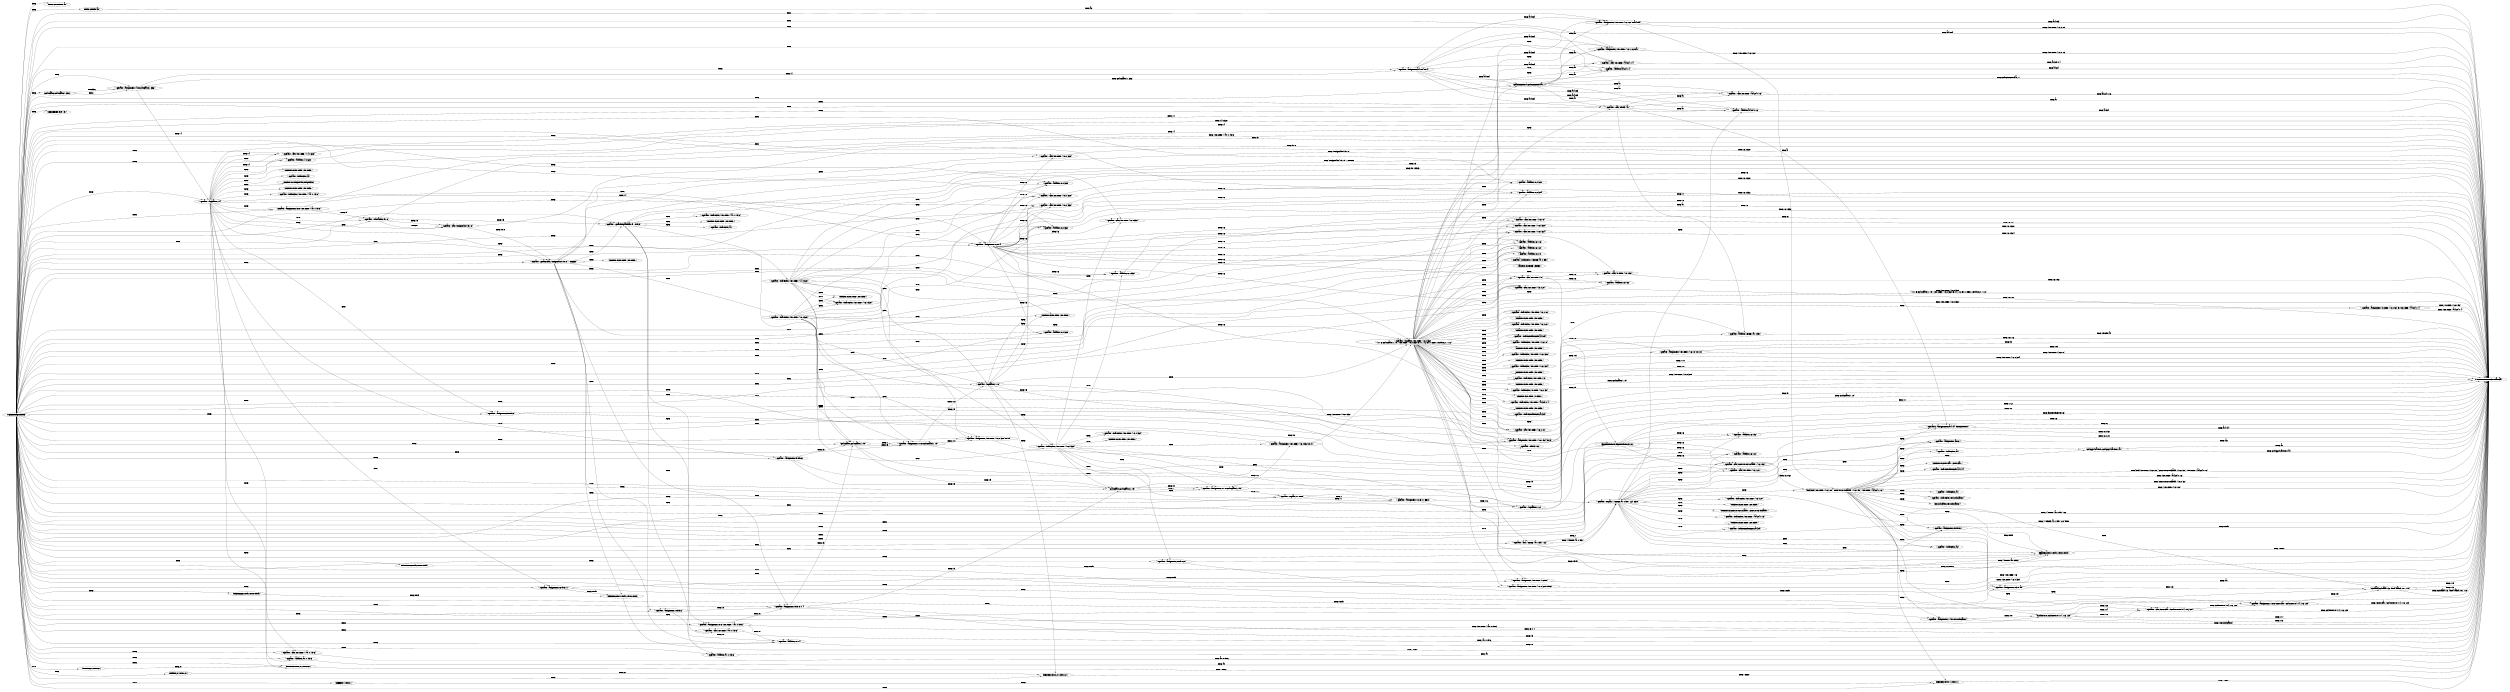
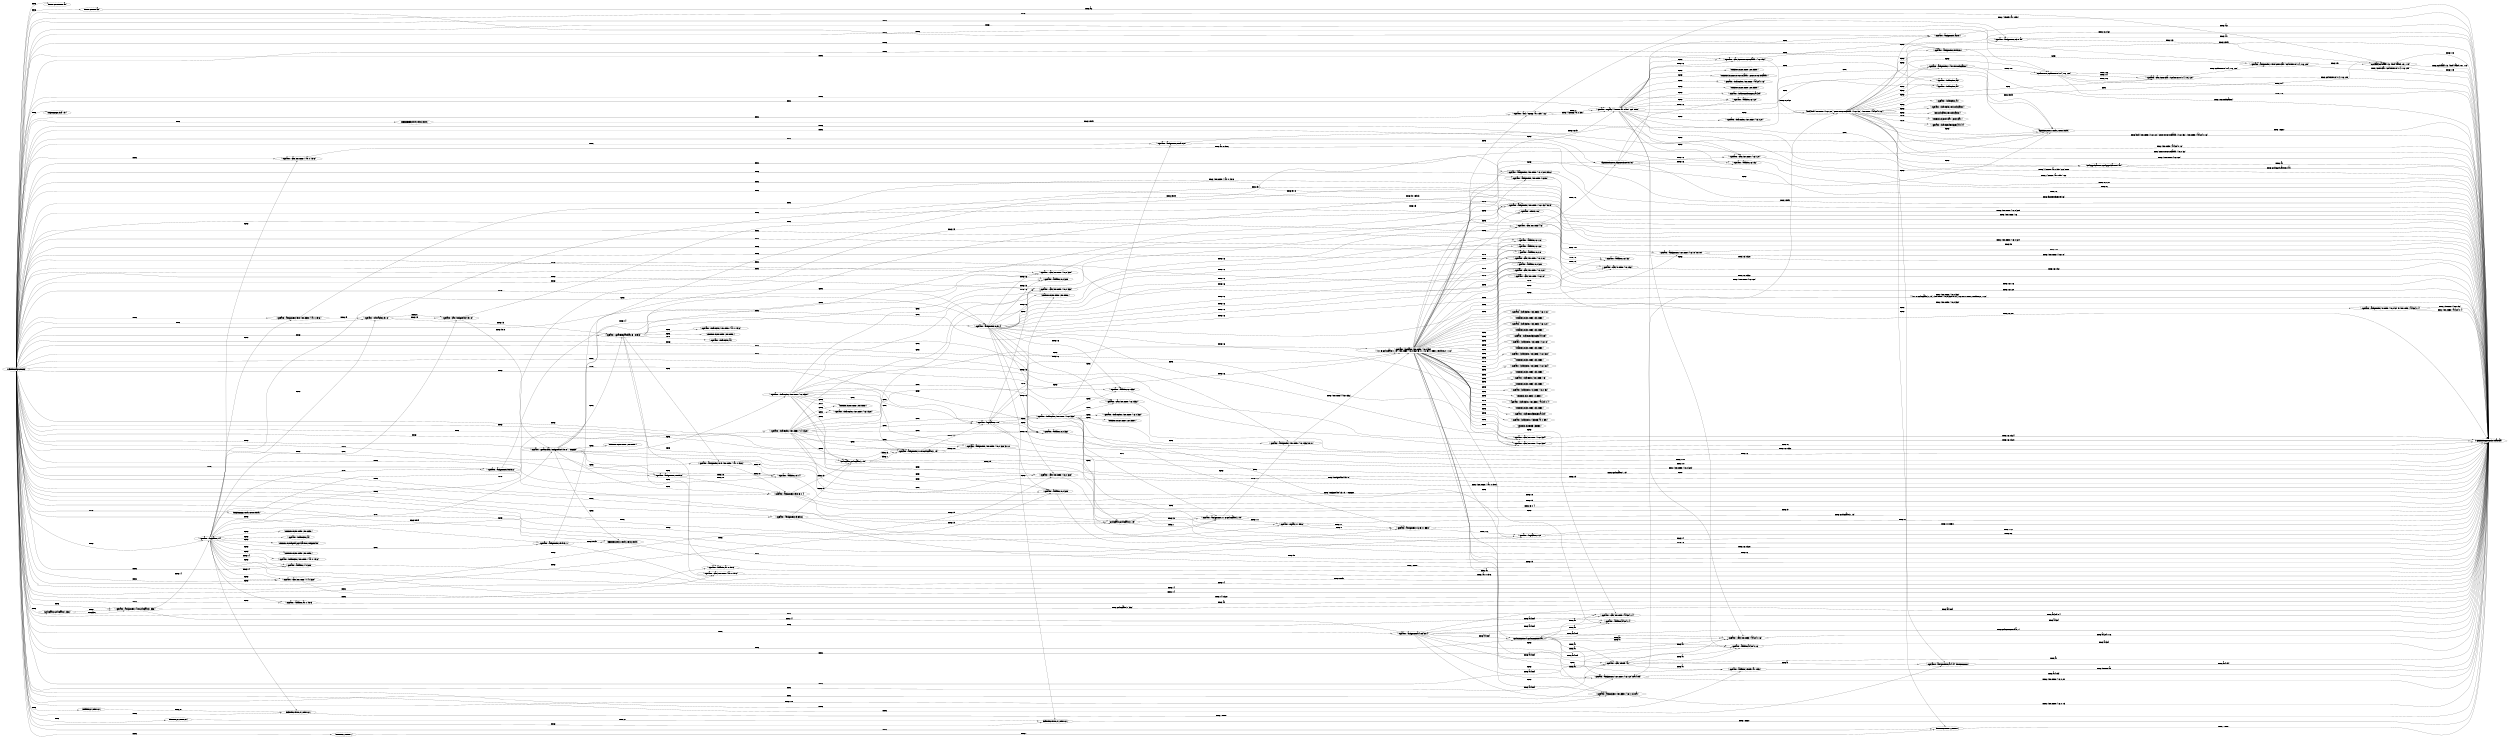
(789, 21) -> (789, 702)
(298, 182) -> (298, 543)
(1529, 193) -> none
none -> (1686, 371)
